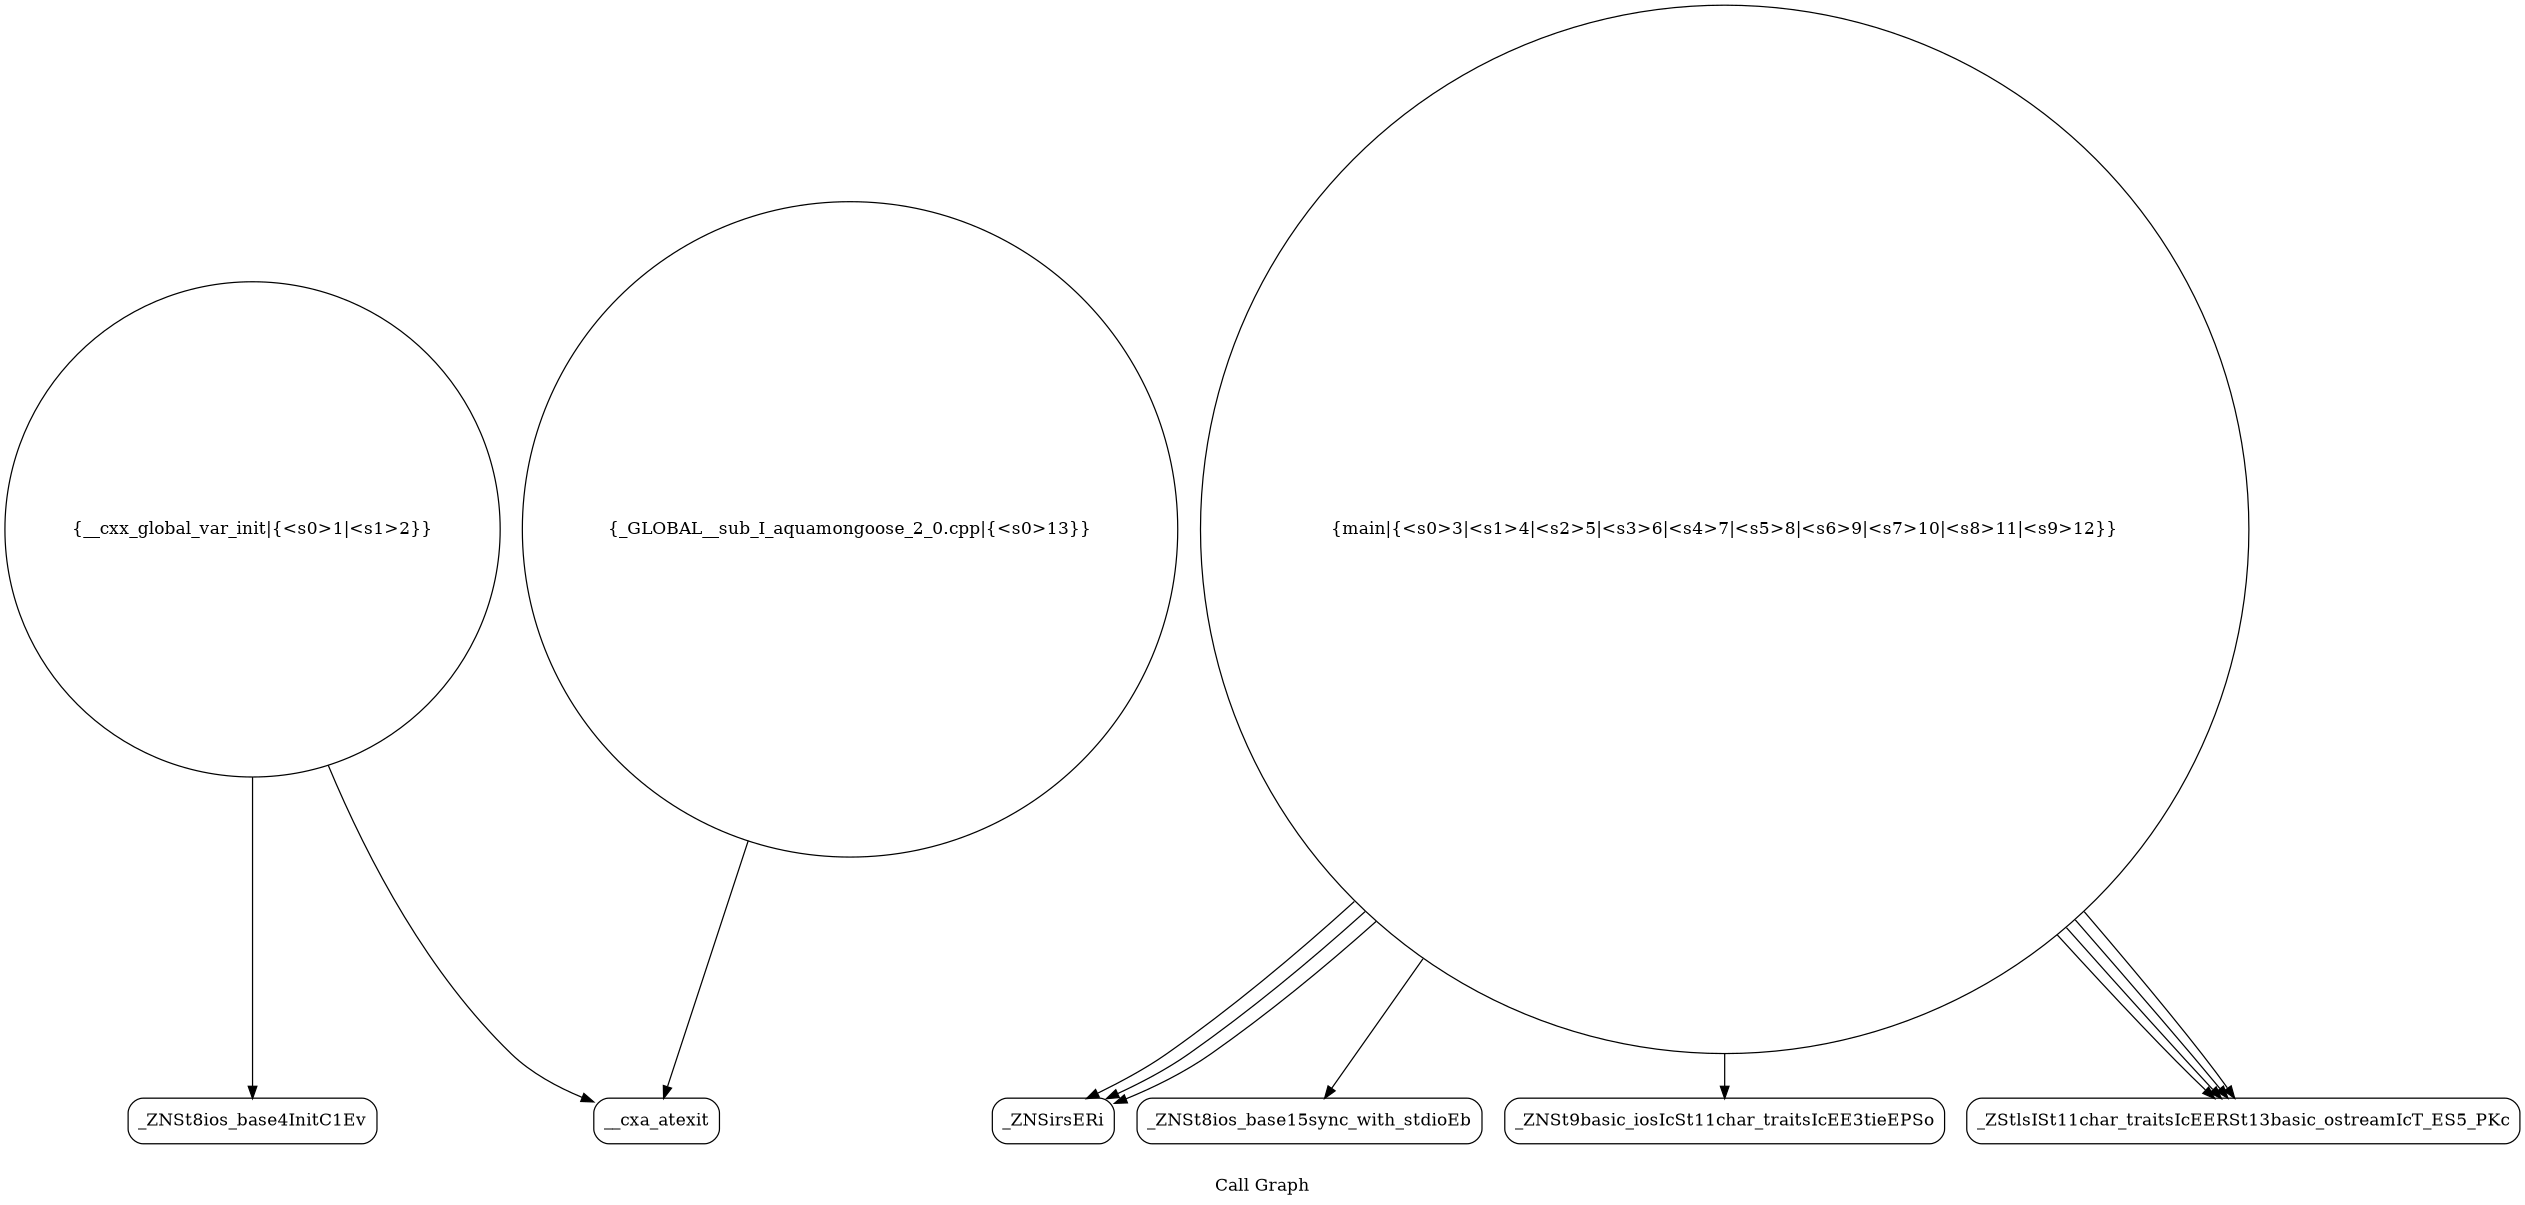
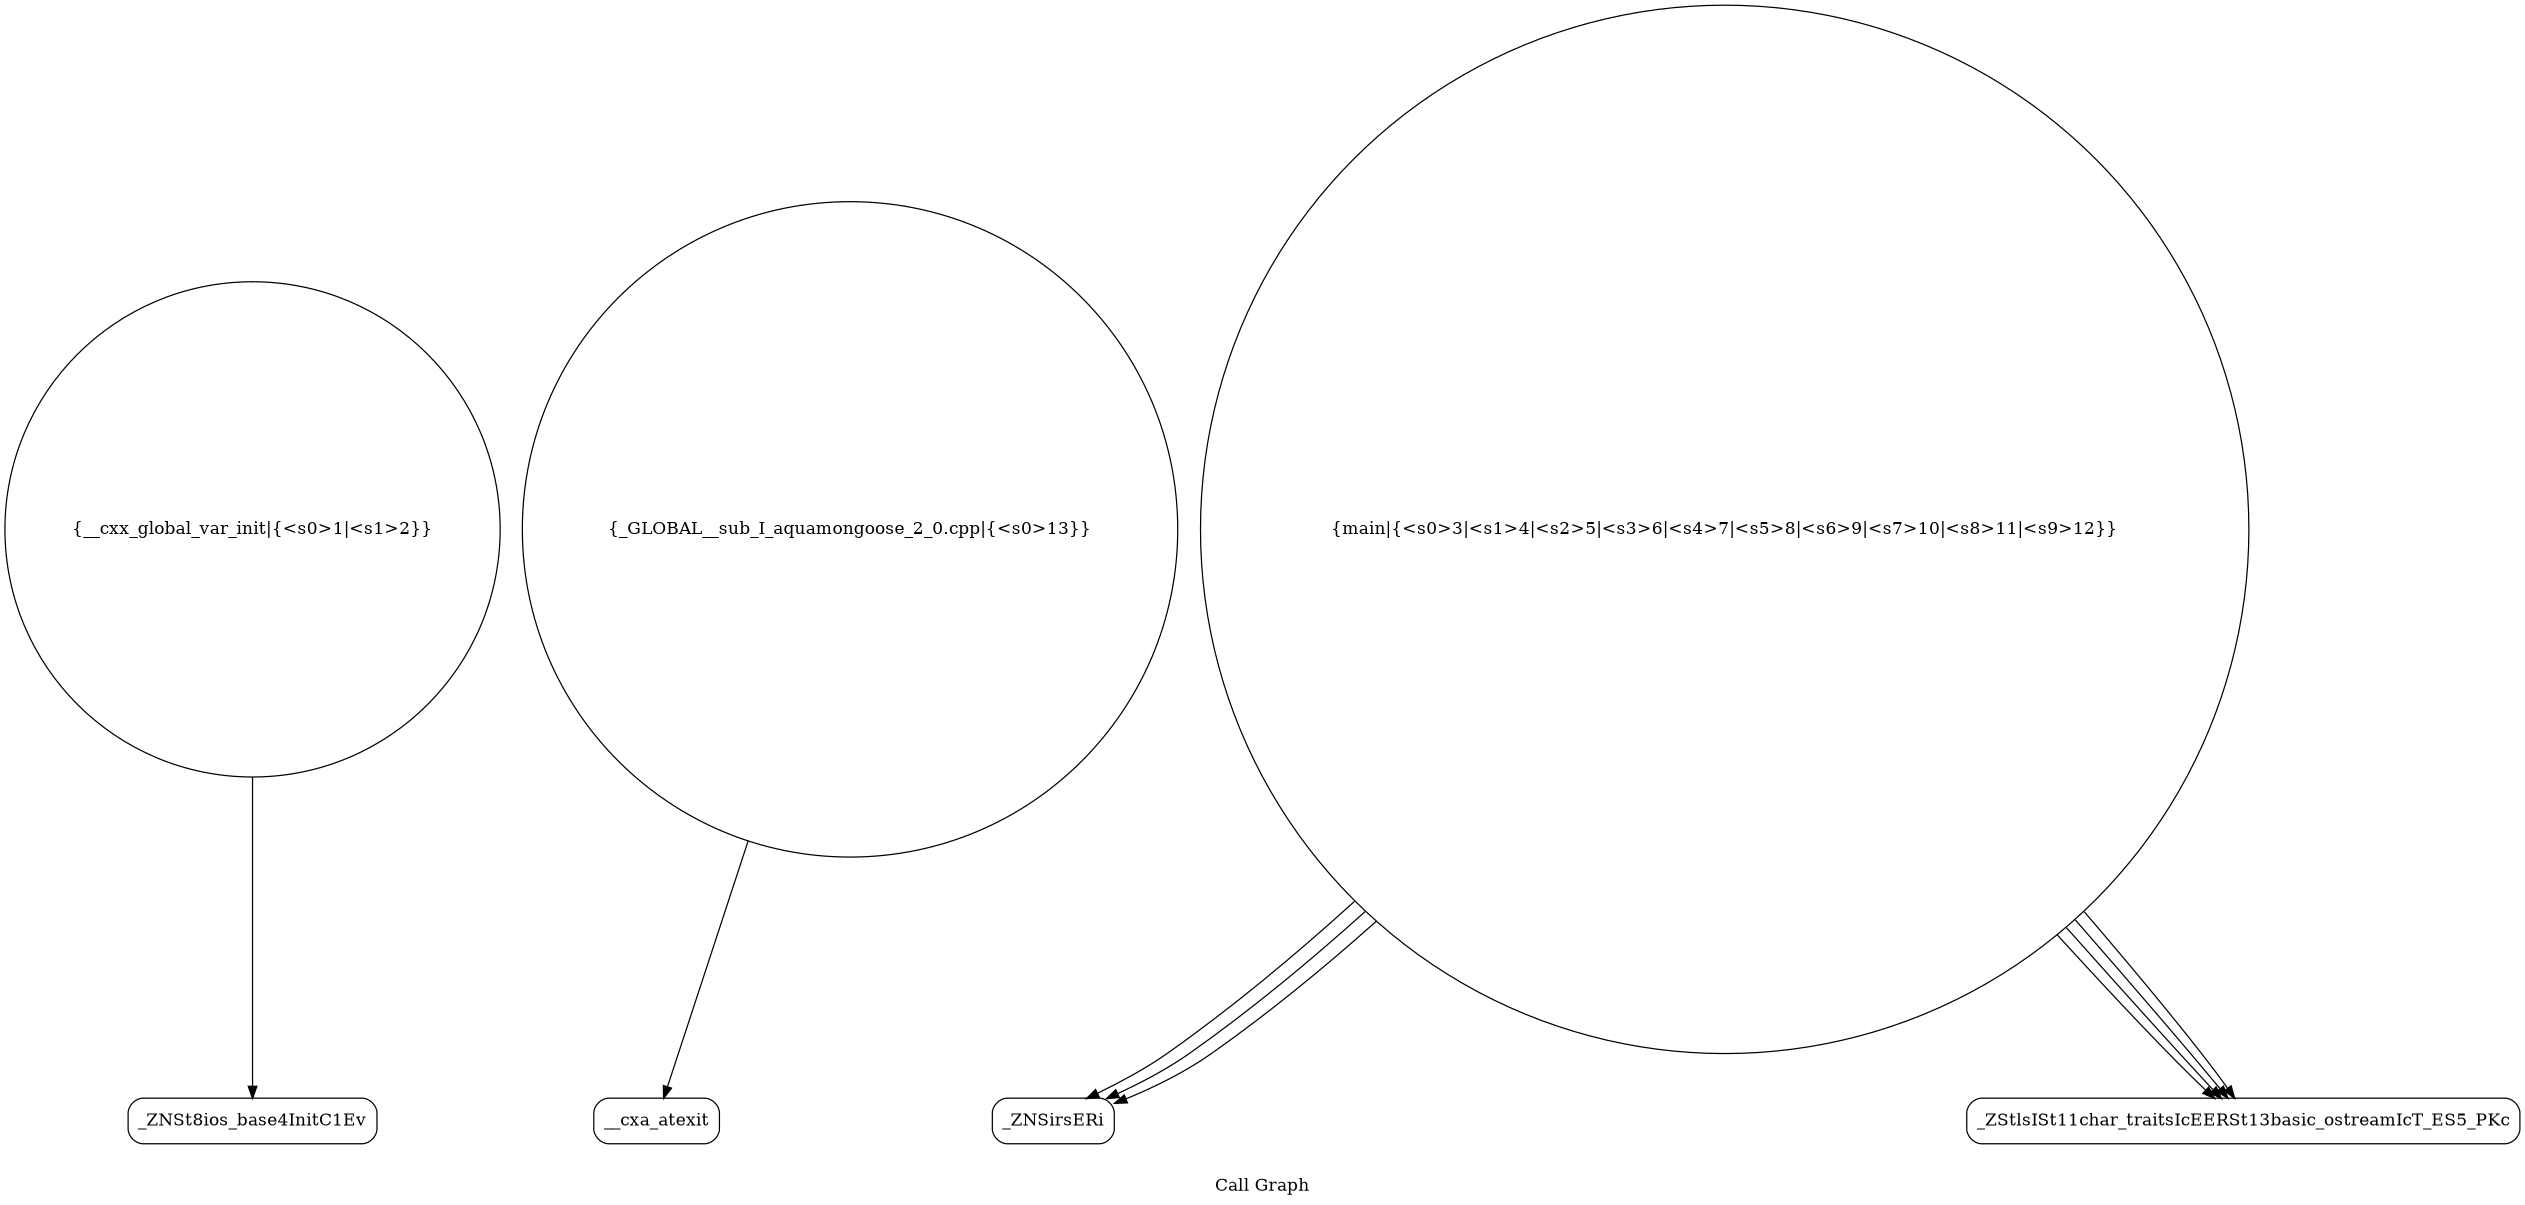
(428, 954) -> none
(1310, 1121) -> none
(1725, 1121) -> none
